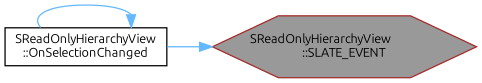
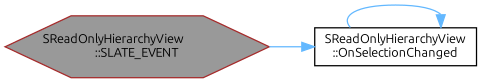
(183, 47) -> (286, 47)
